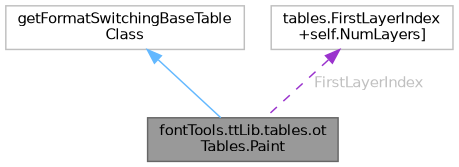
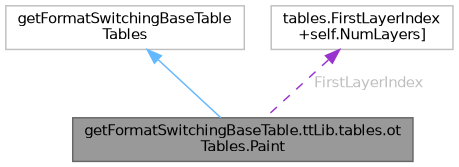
(125, 28) -> (125, 28)
(243, 140) -> (243, 140)
